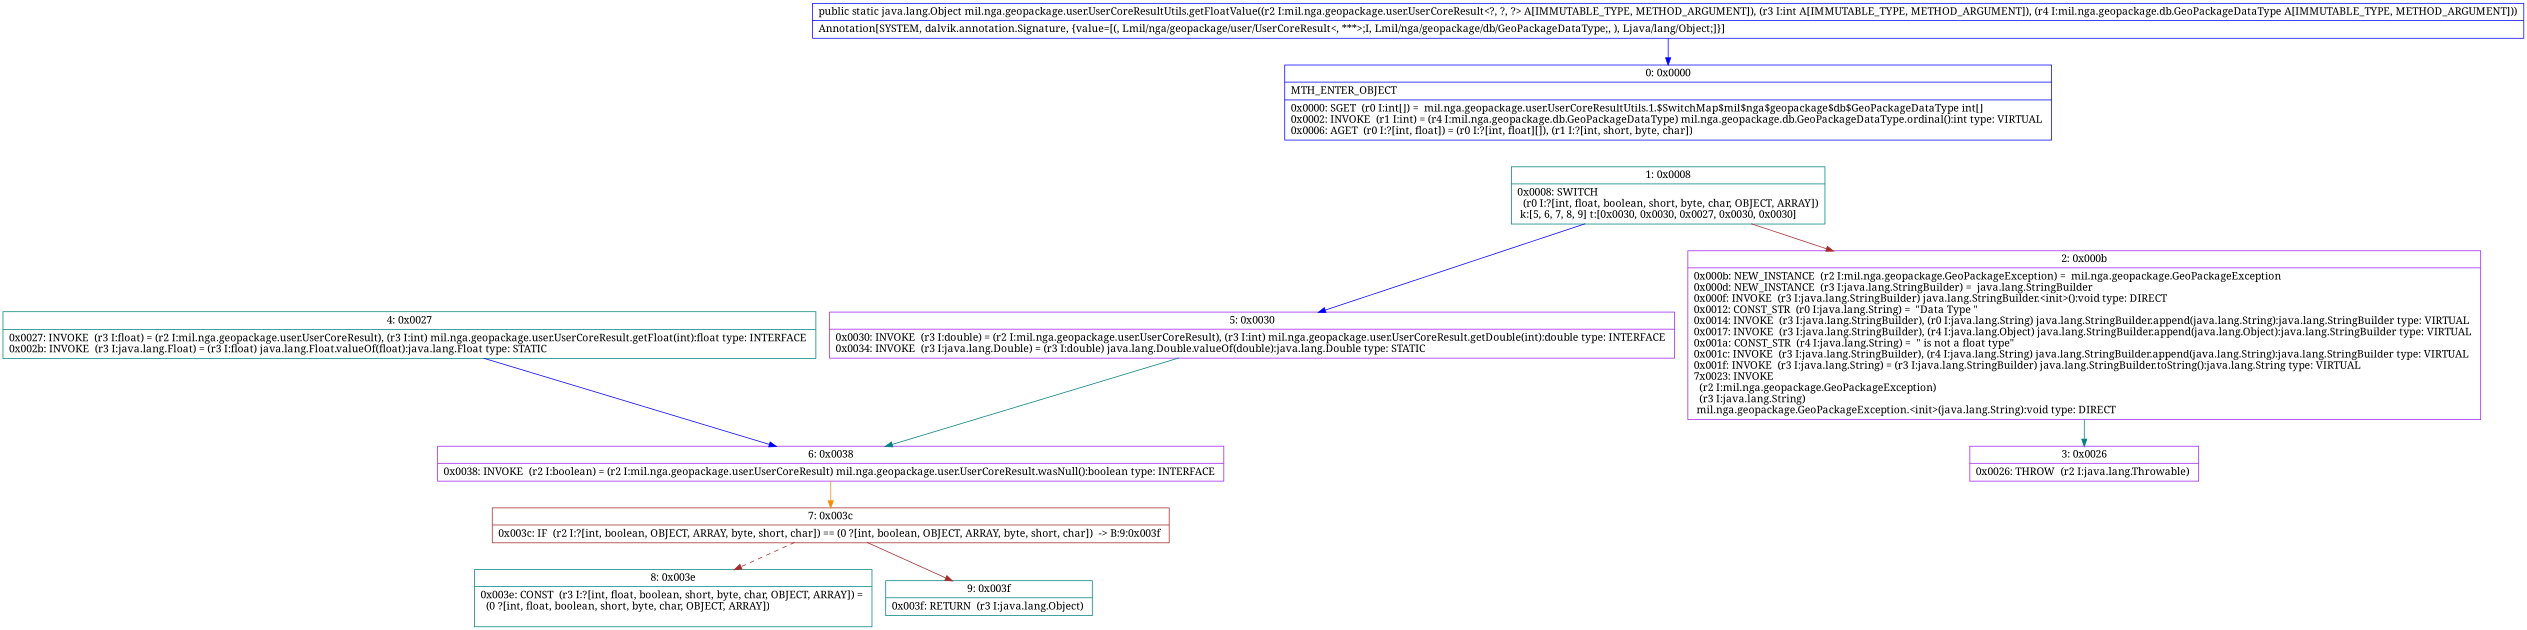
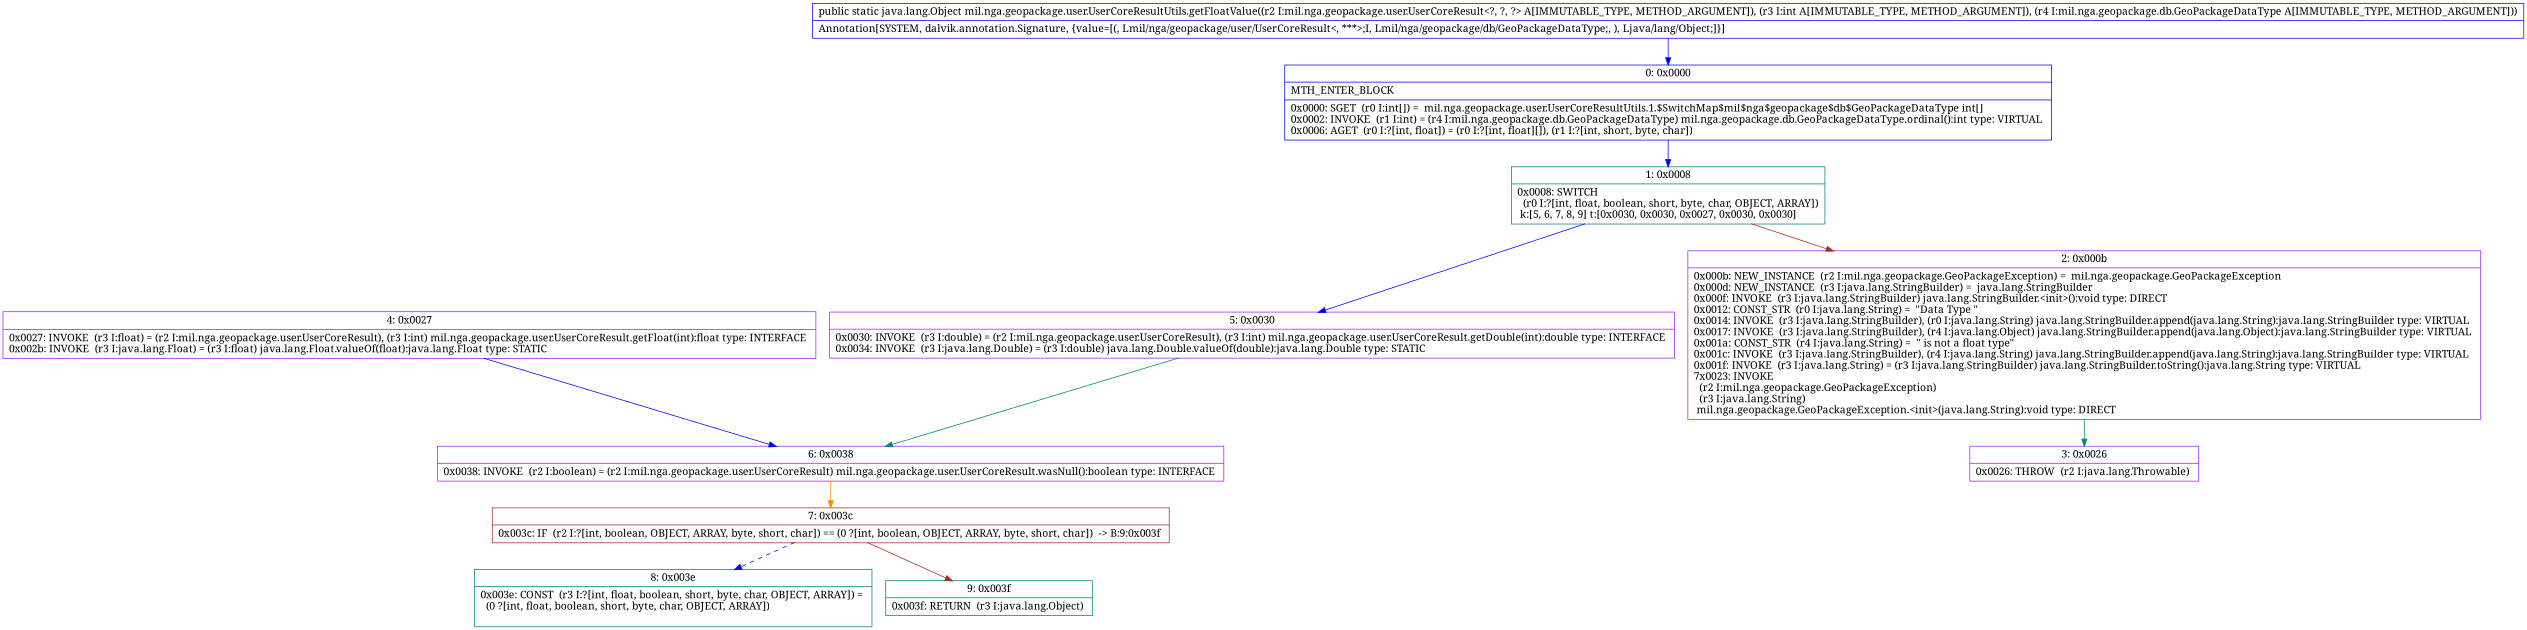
(1344, 91) -> (1342, 91)
none -> (1668, 150)
(409, 335) -> (409, 335)
(768, 555) -> (768, 555)
